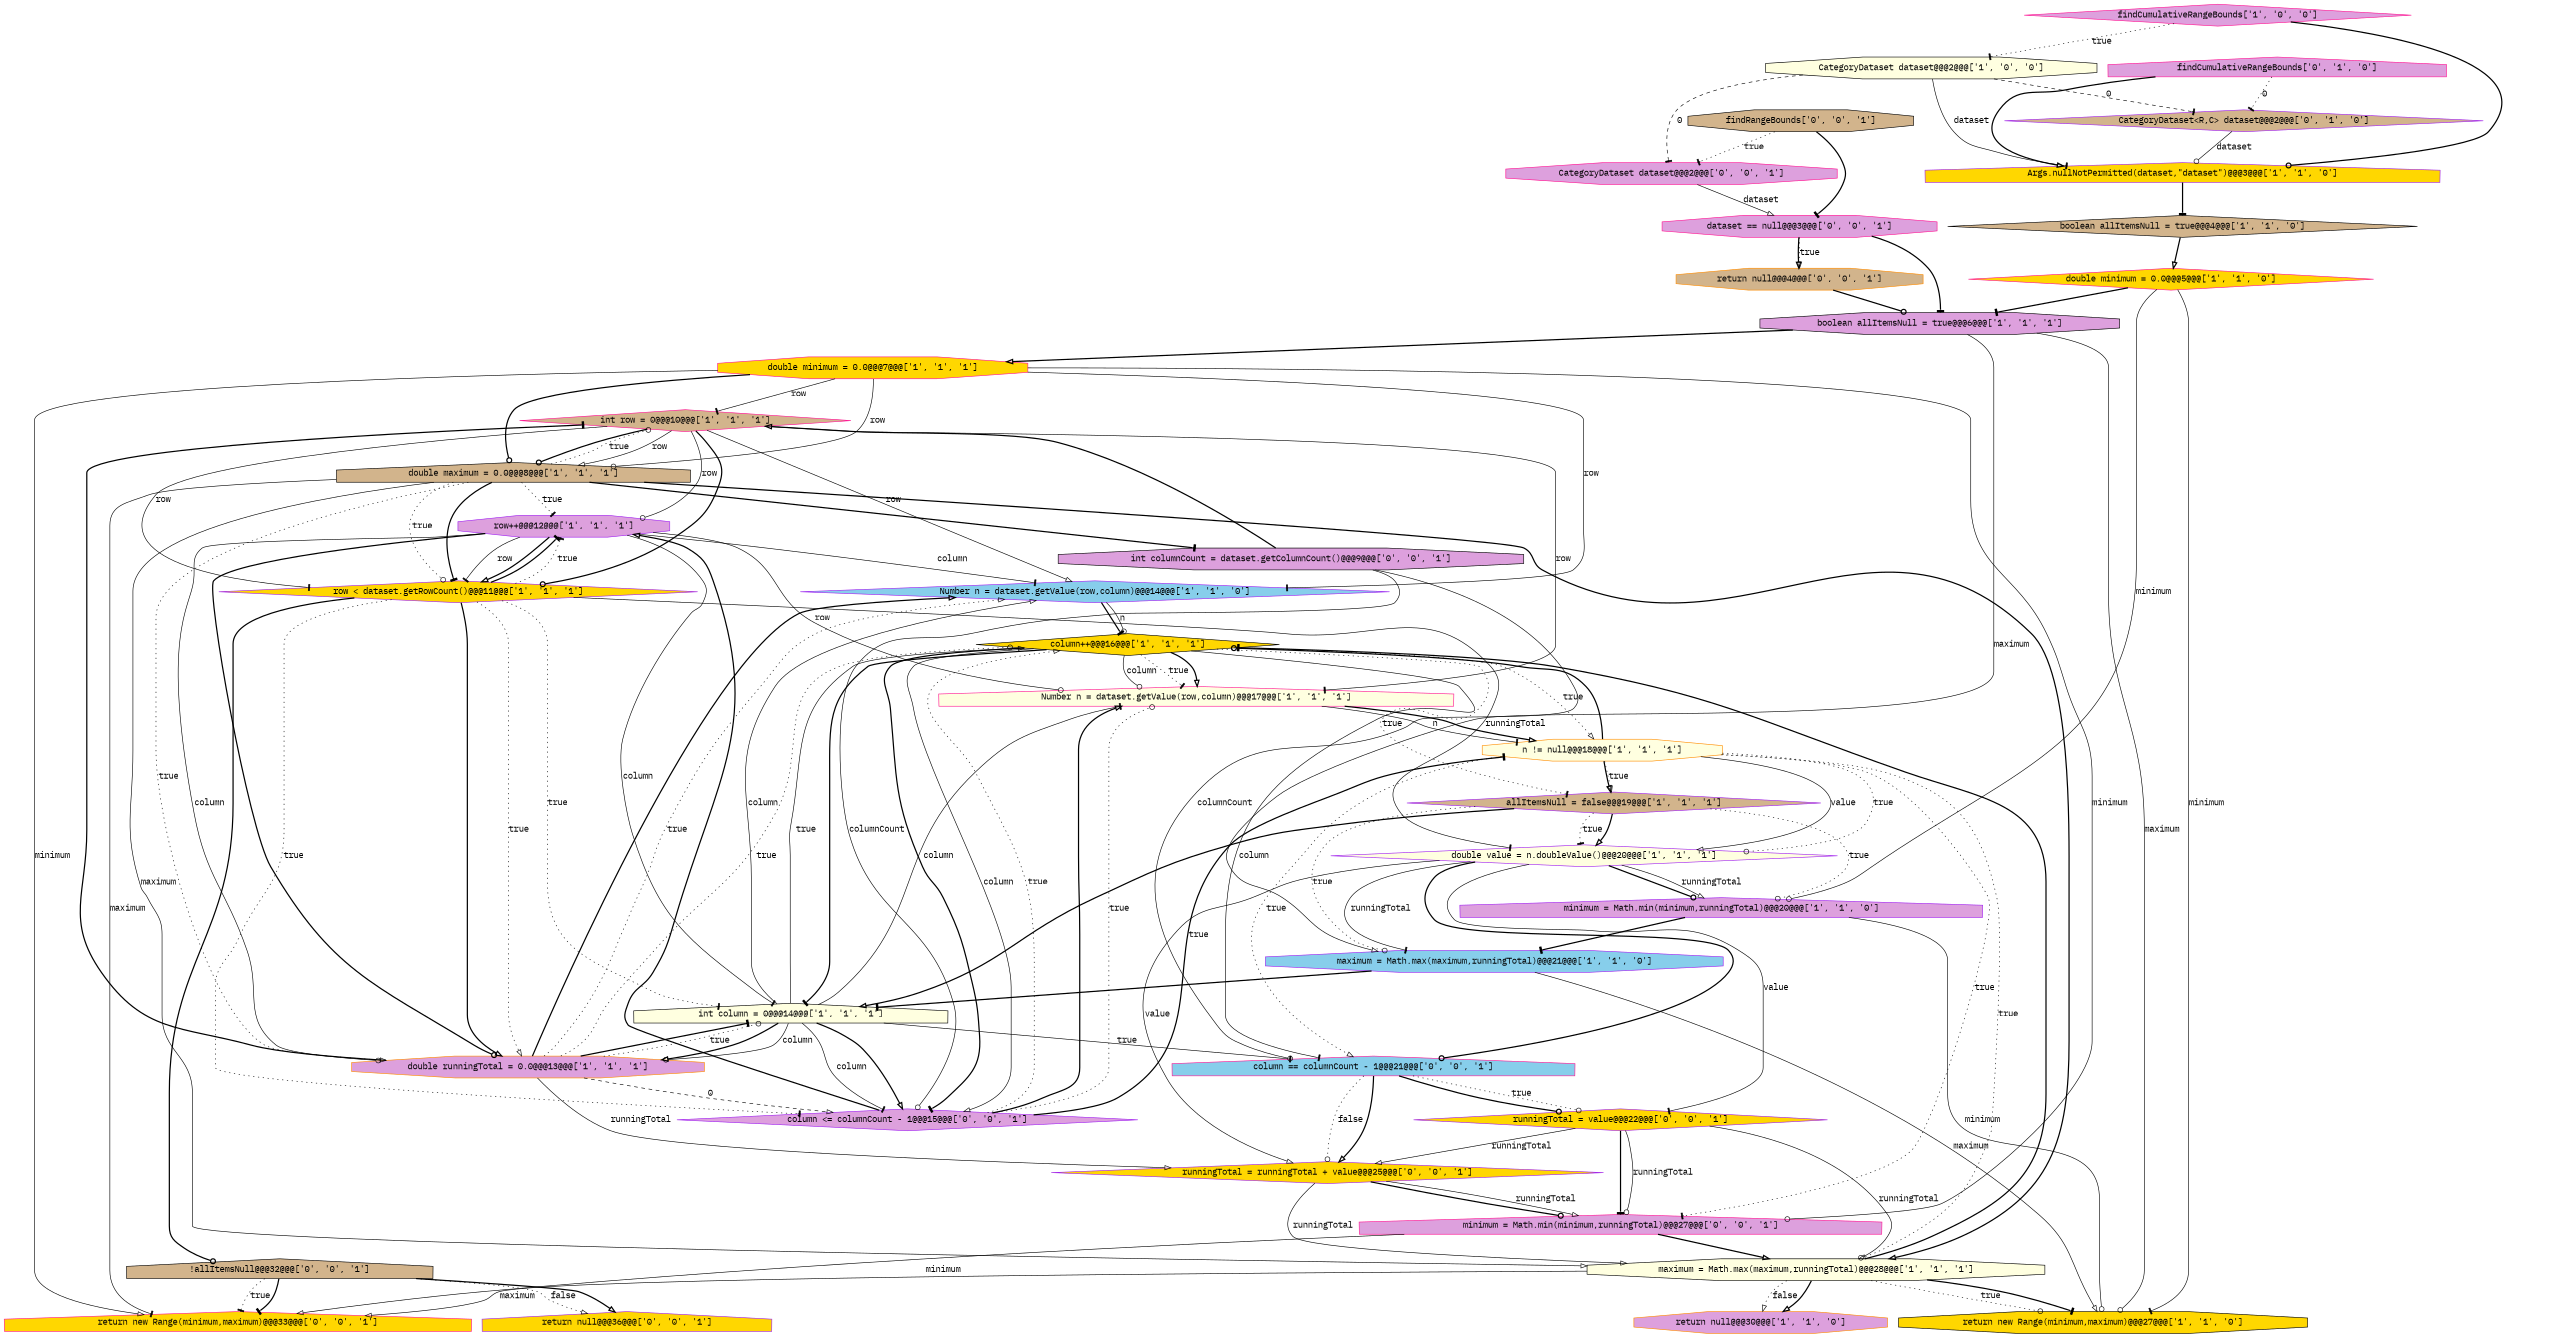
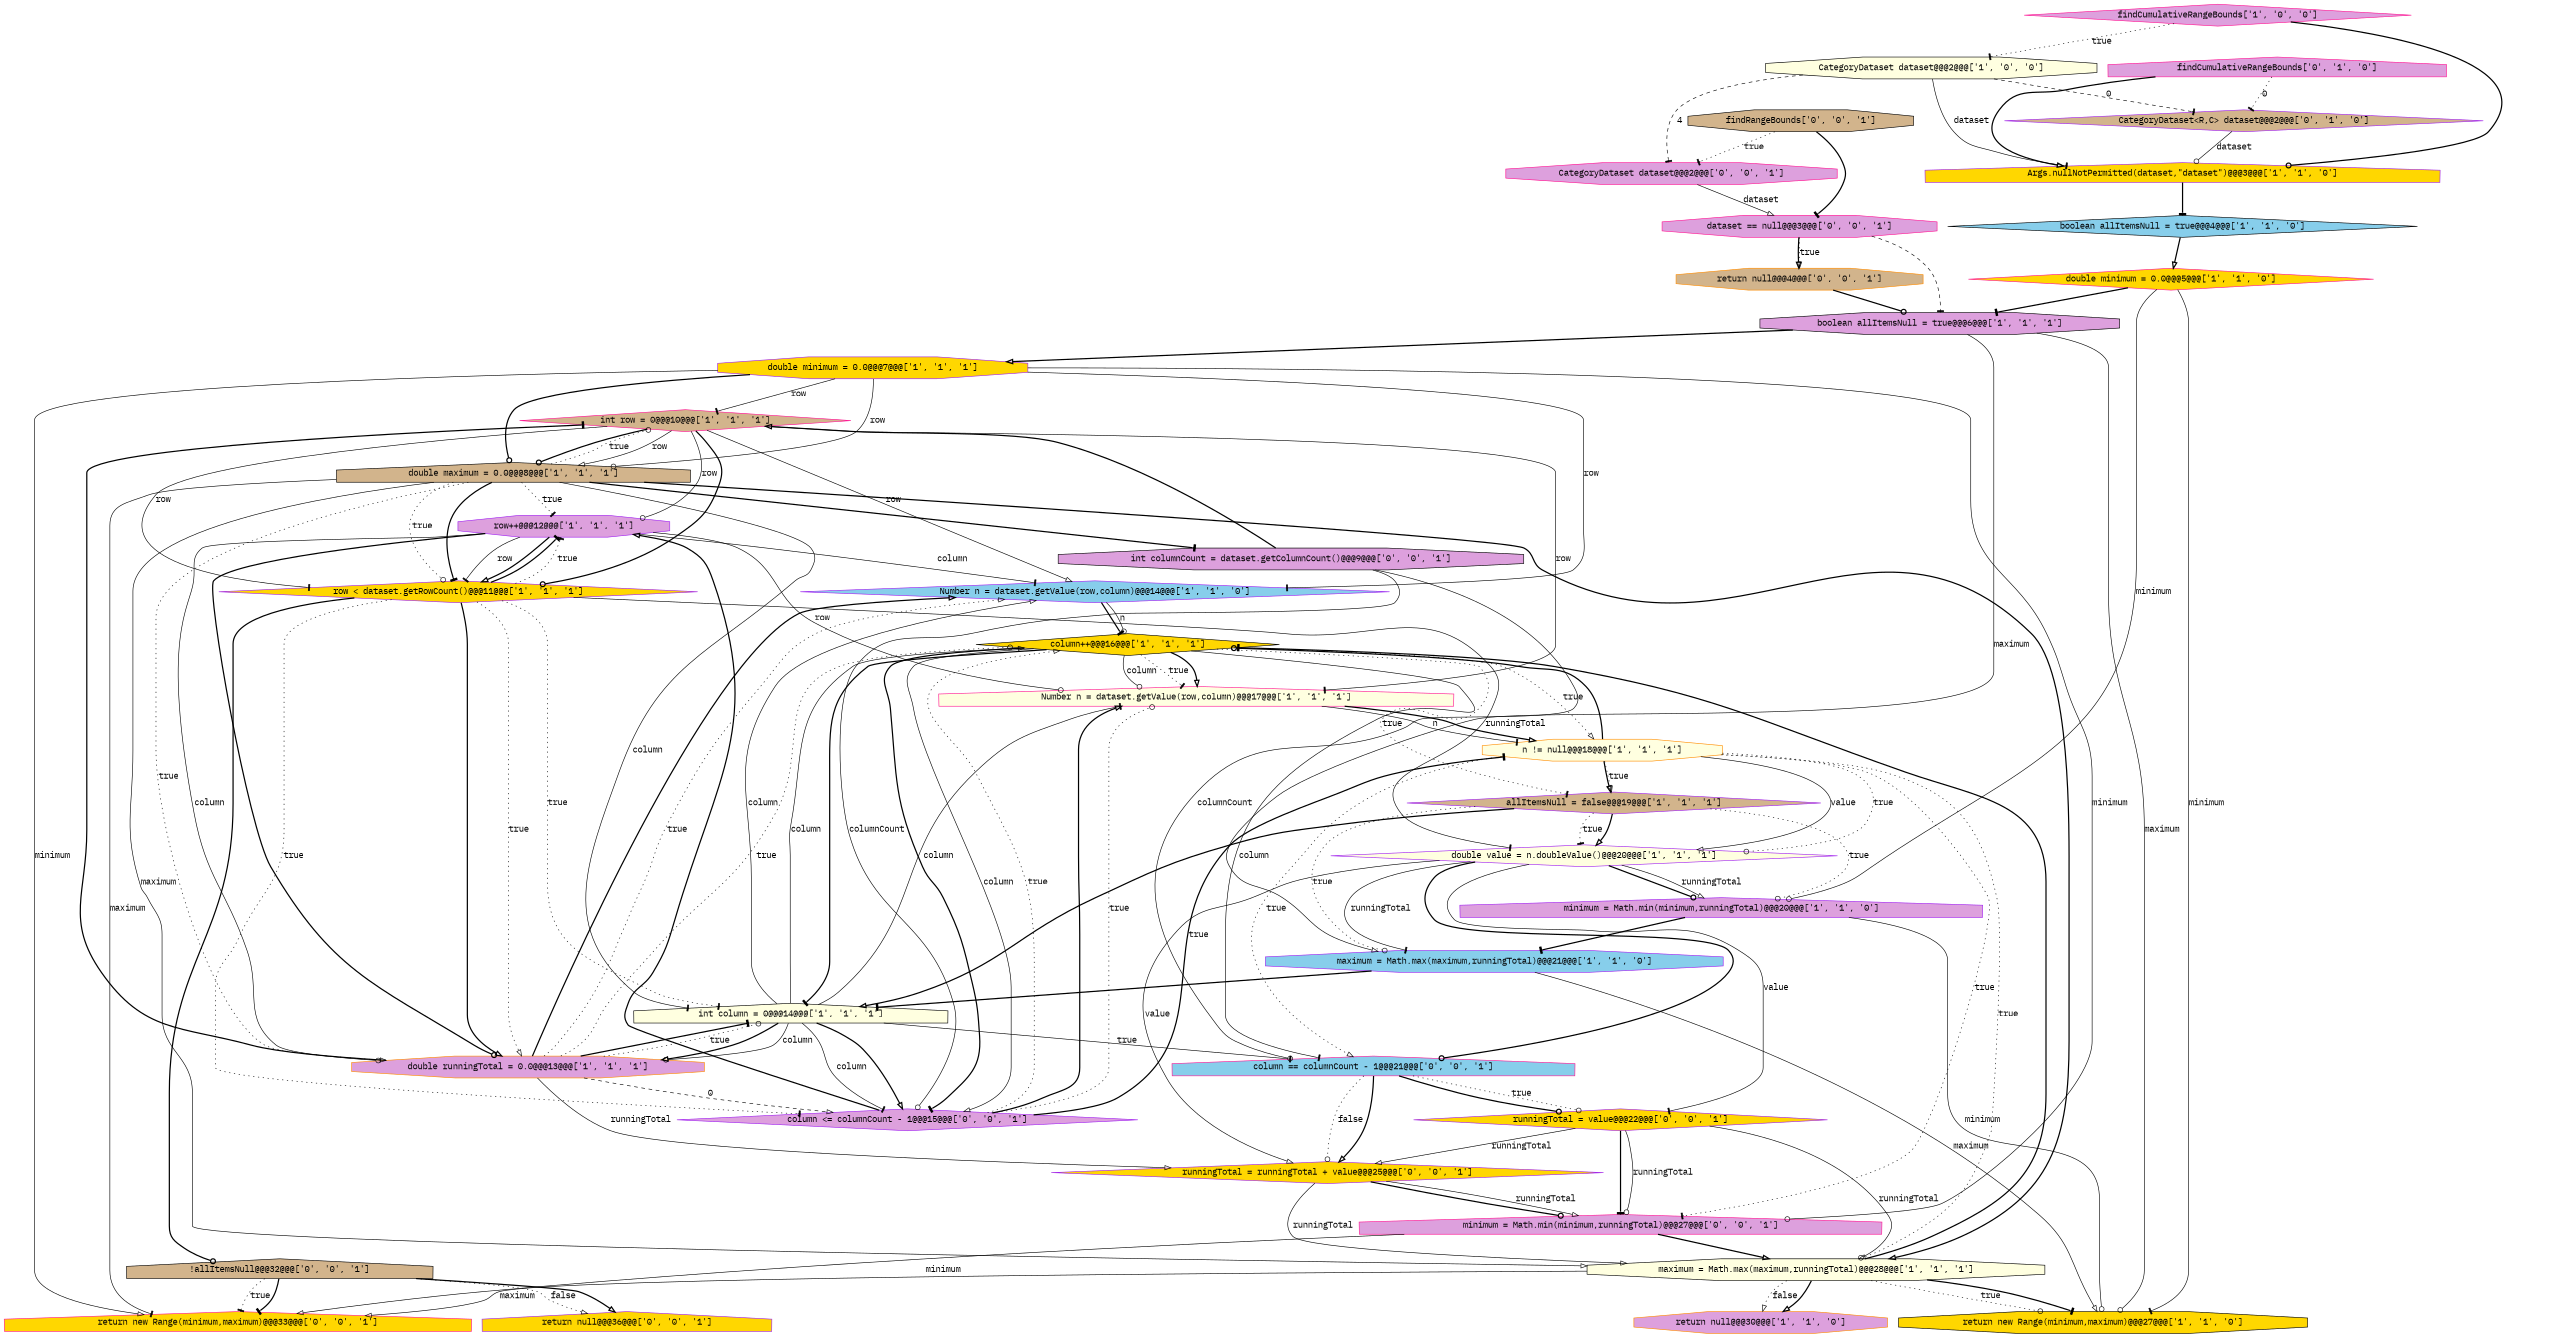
(1680, 121) -> (1680, 121)
(2183, 226) -> (2183, 226)
(1920, 261) -> (1920, 261)
(873, 368) -> (873, 368)
(621, 762) -> (694, 660)
(806, 829) -> (806, 829)
